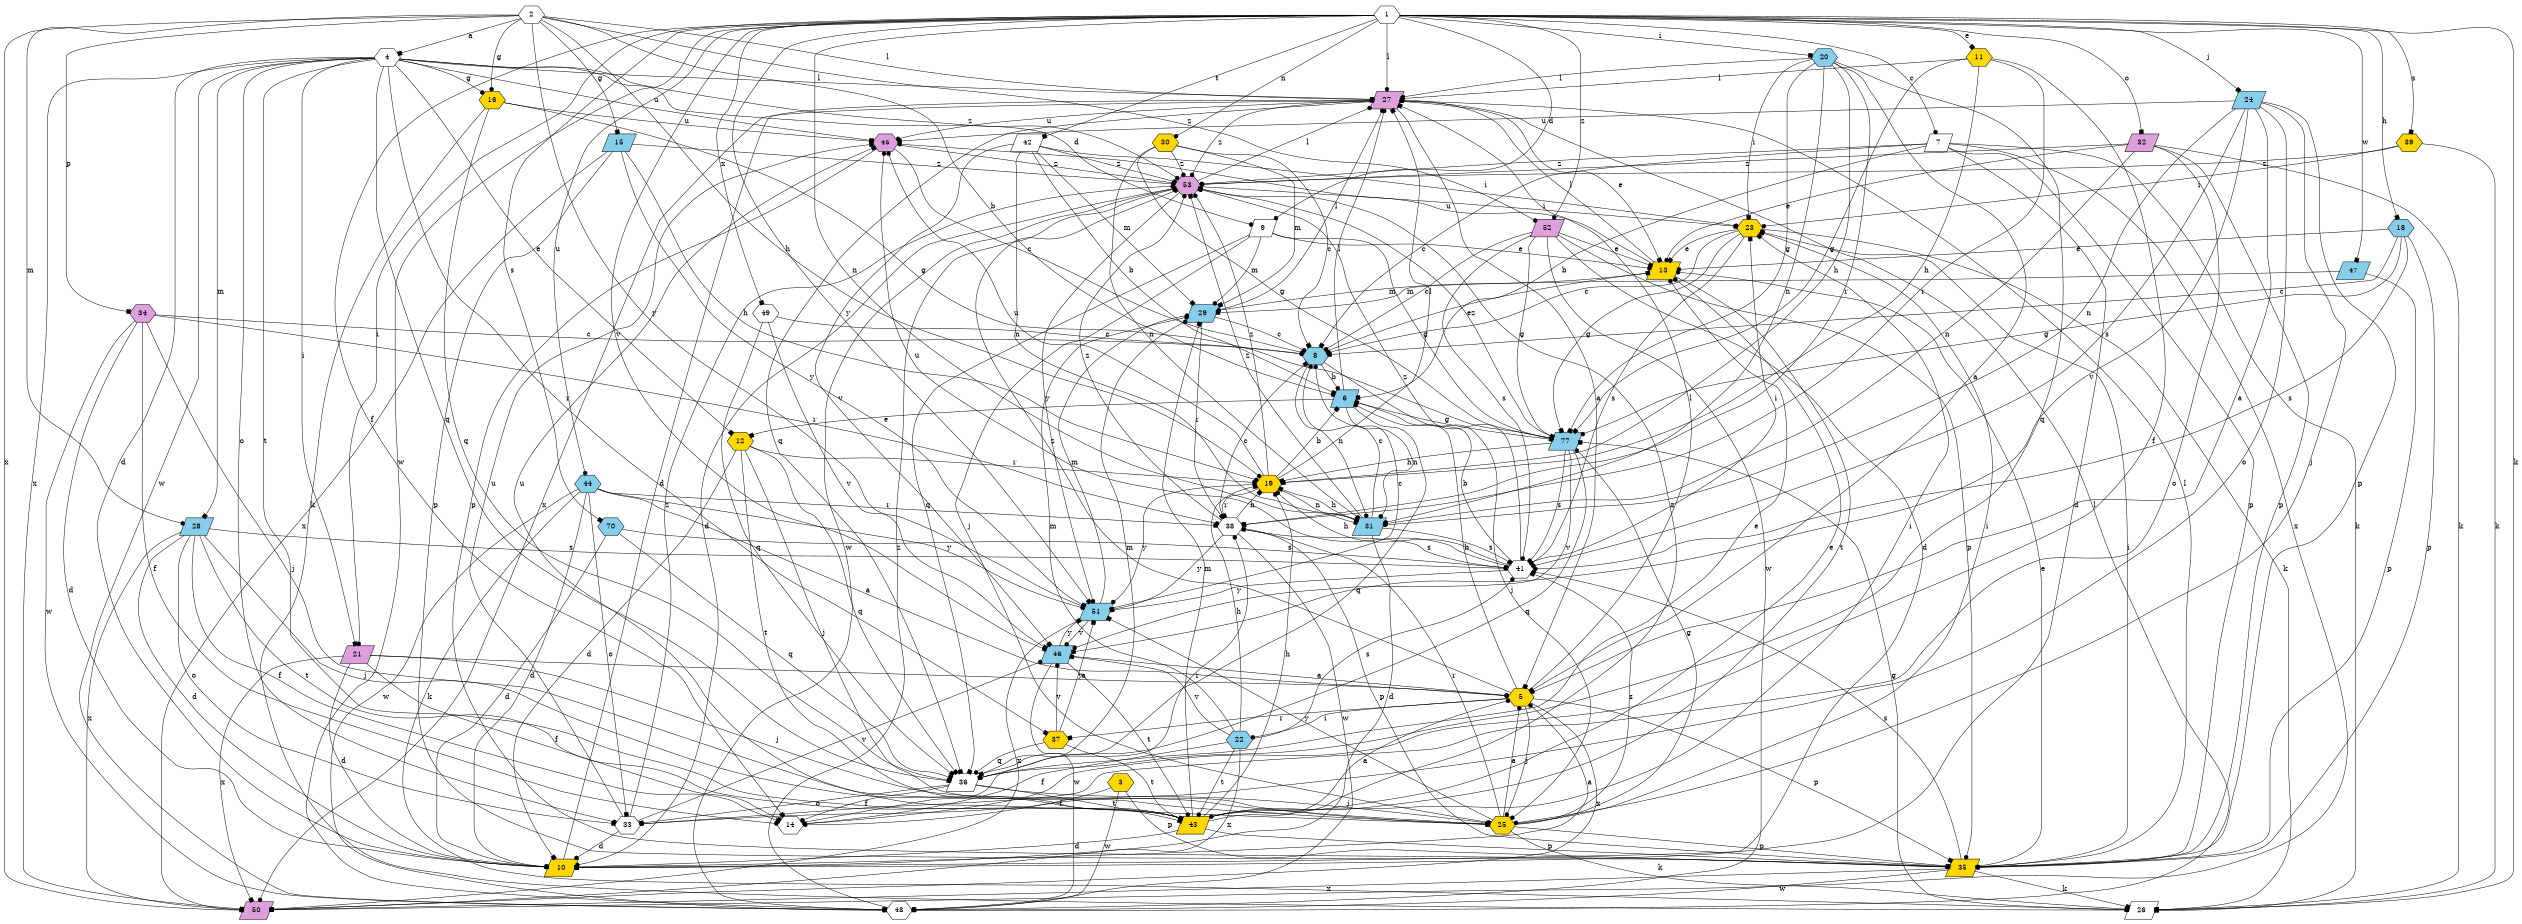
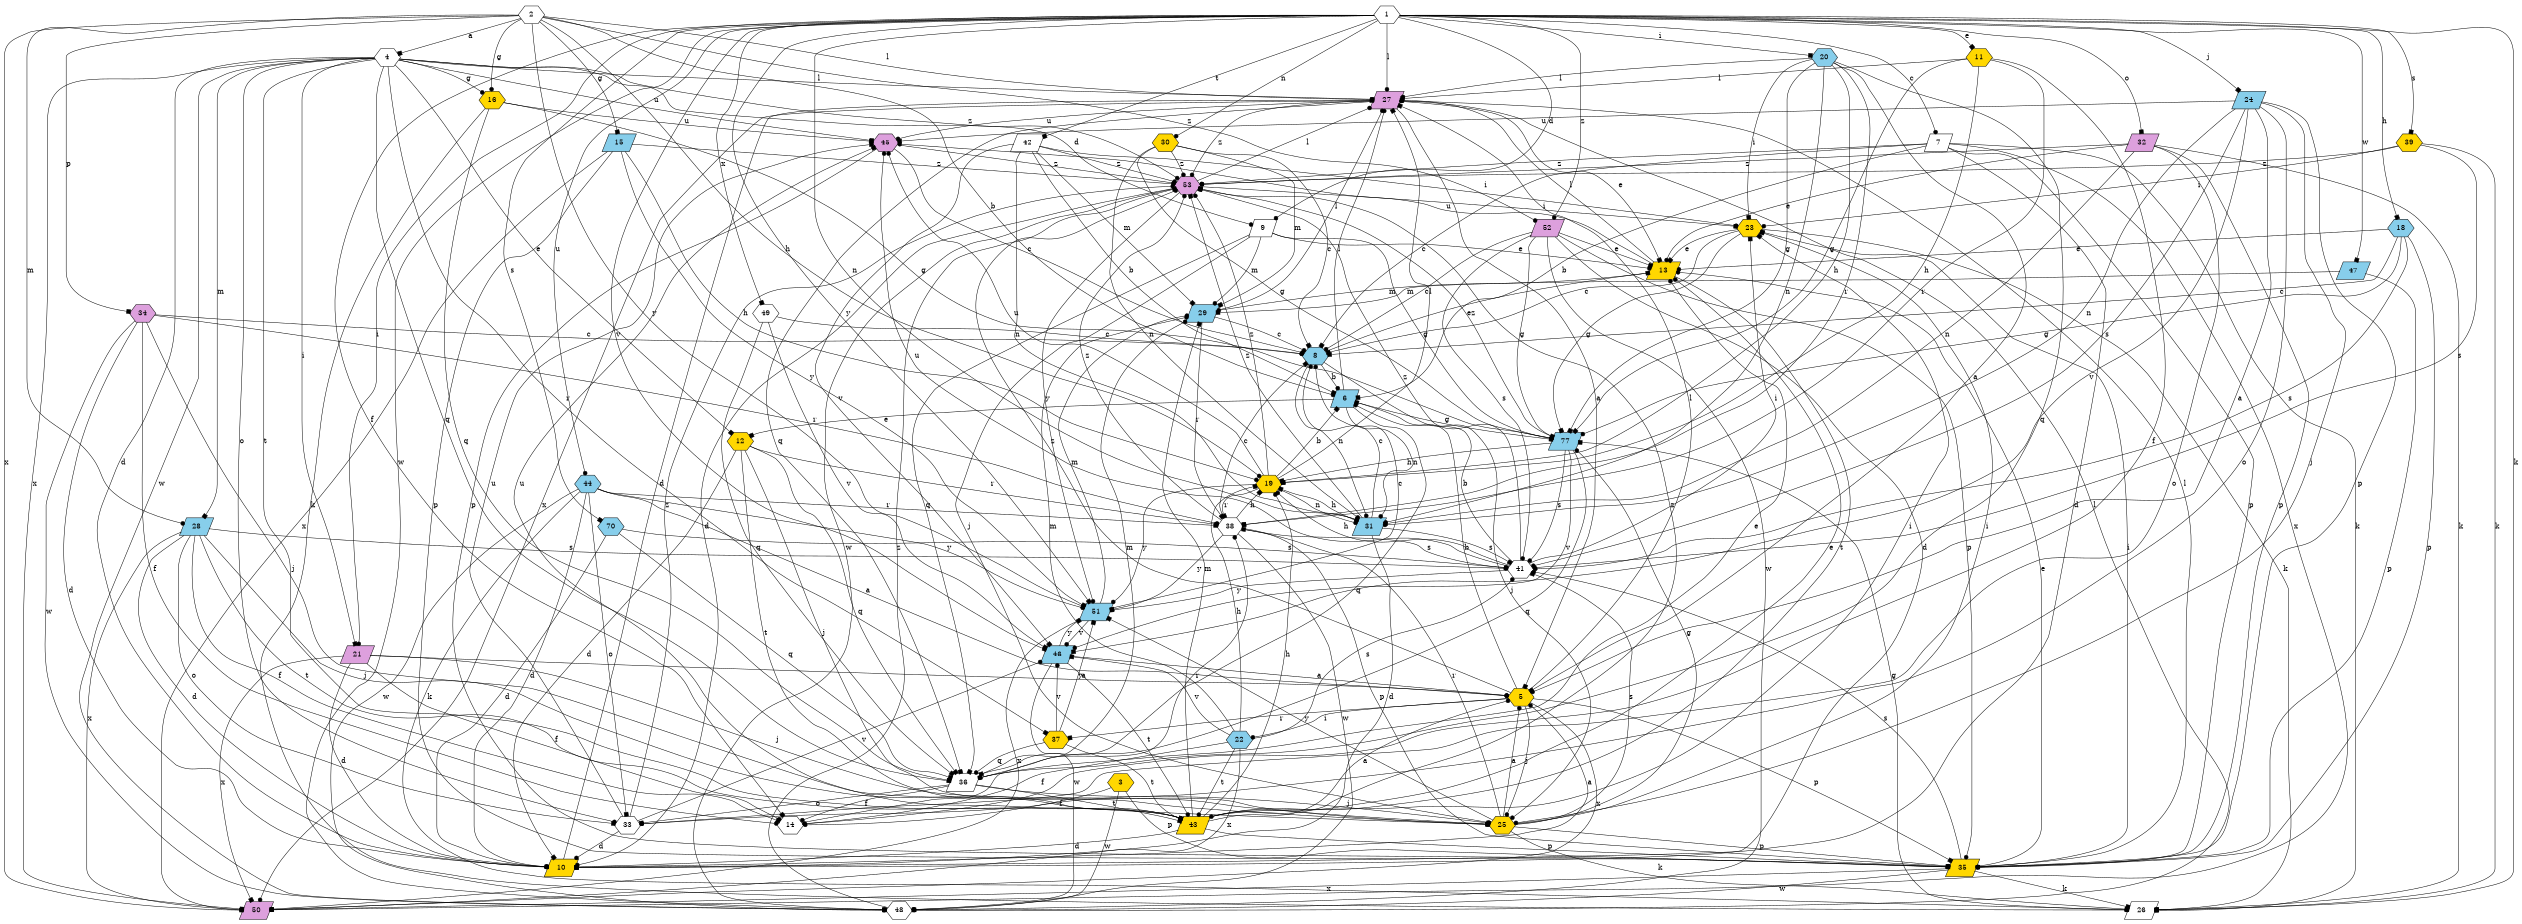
(1620, 376) -> (2153, 463)
(1013, 466) -> (981, 491)
